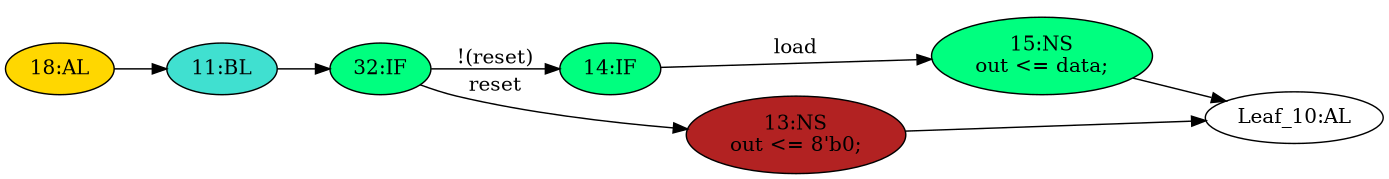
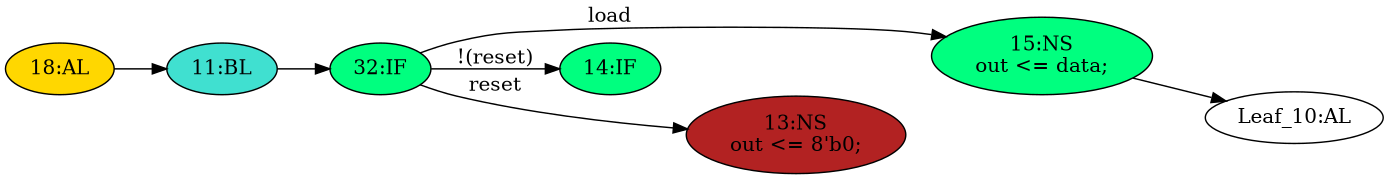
(789, 64) -> (675, 27)
(1048, 126) -> none
